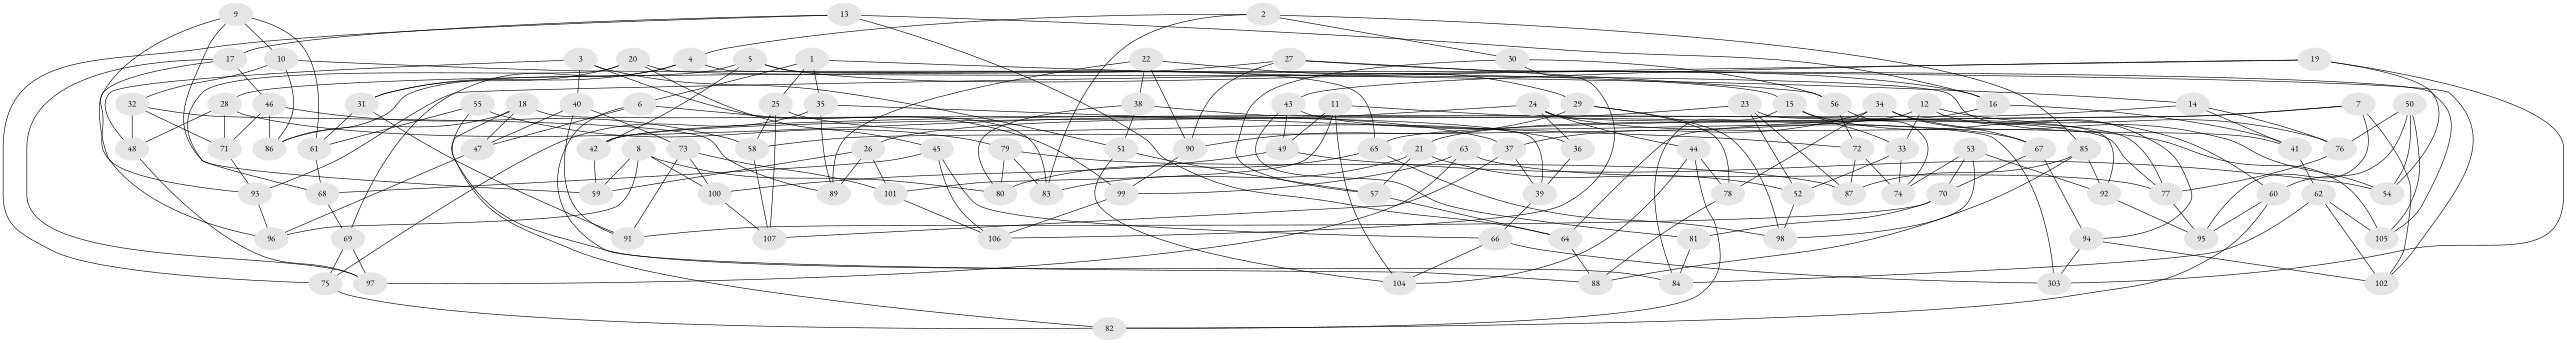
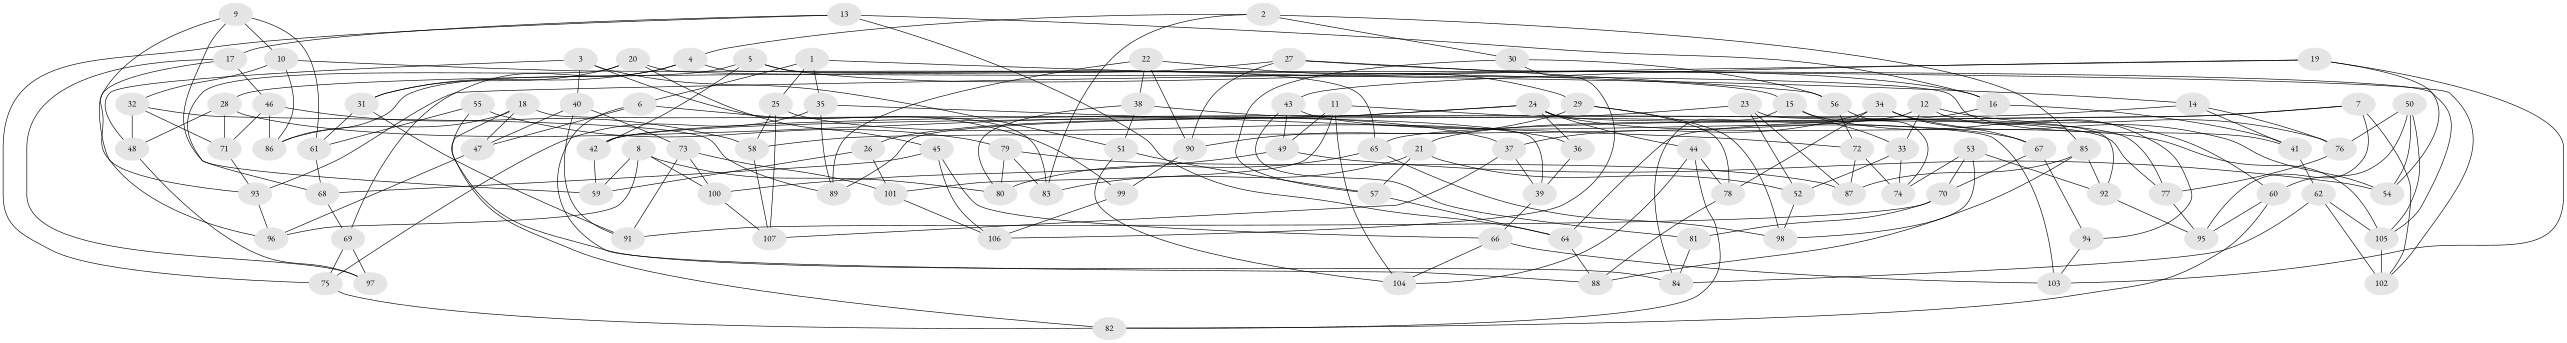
(1464, 149) -> none
(851, 171) -> (1173, 119)
(2234, 261) -> (2382, 261)
(2054, 284) -> (2054, 284)
